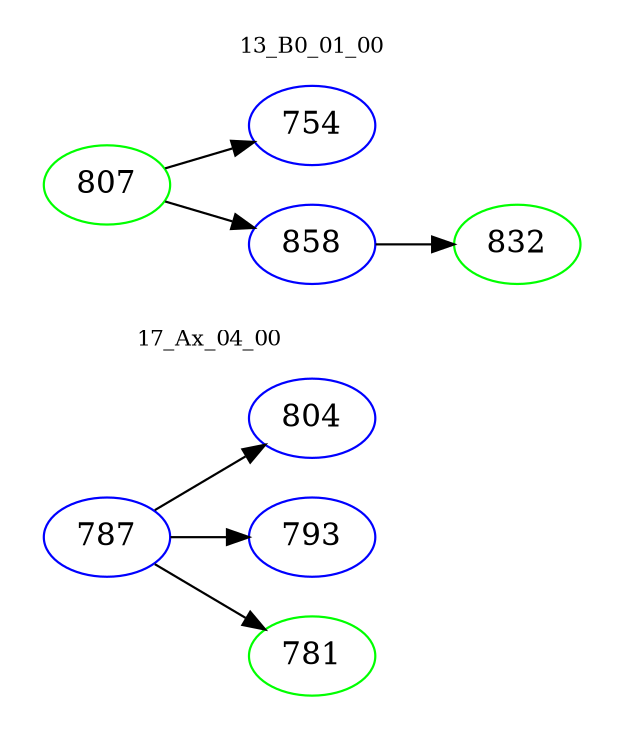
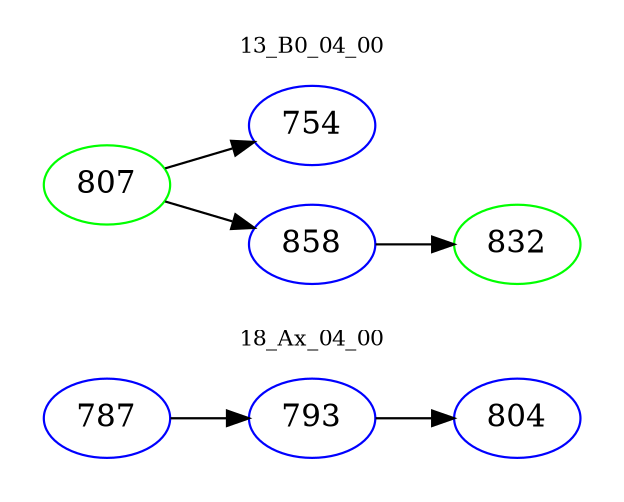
(312, 47) -> (312, 47)
(210, 340) -> (312, 340)
(200, 483) -> (404, 418)
(312, 656) -> none
